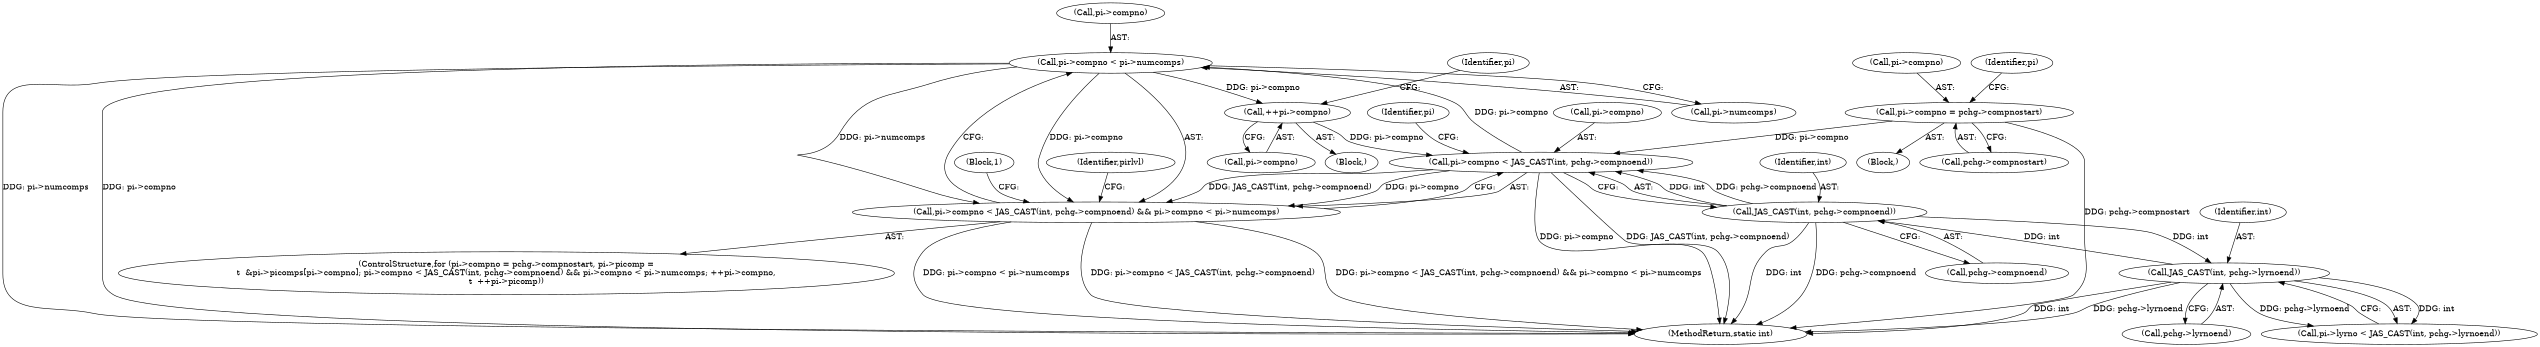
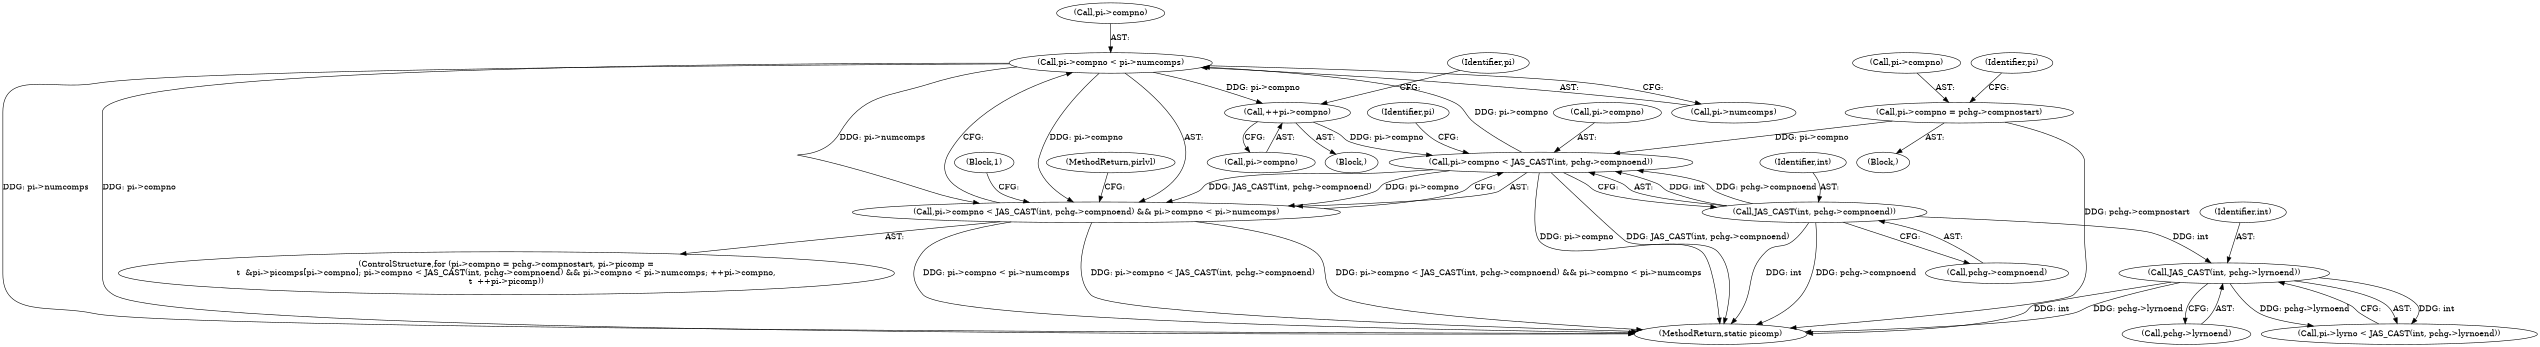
(1111, 163) -> (1111, 163)
(1994, 163) -> none
(2028, 242) -> none
(1721, 334) -> (1721, 334)
